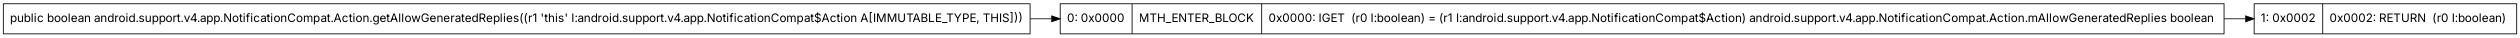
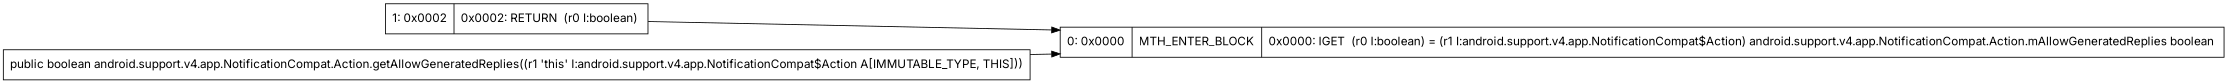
(2235, 19) -> (850, 26)
